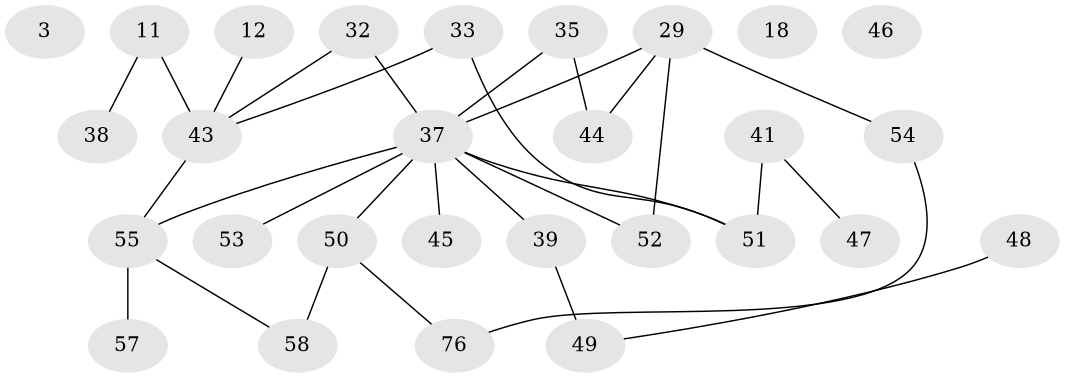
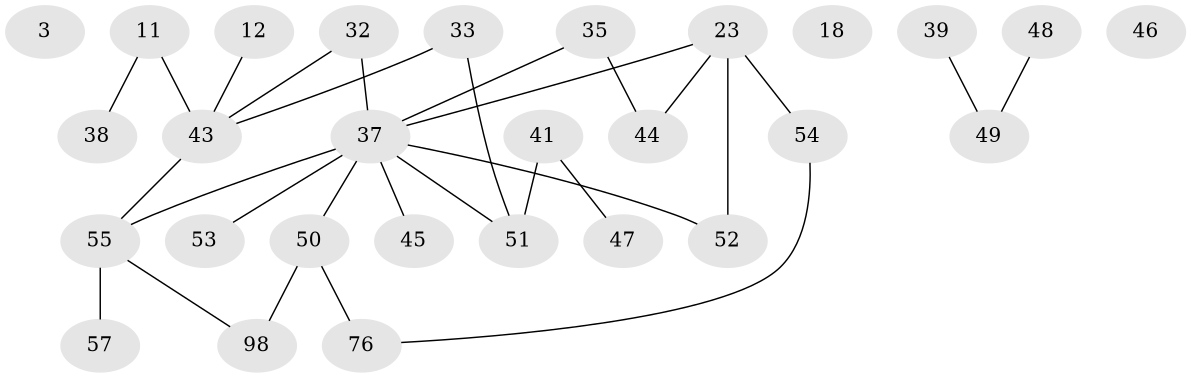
(673, 32) -> (728, 32)
(490, 189) -> none
(298, 346) -> (257, 346)
